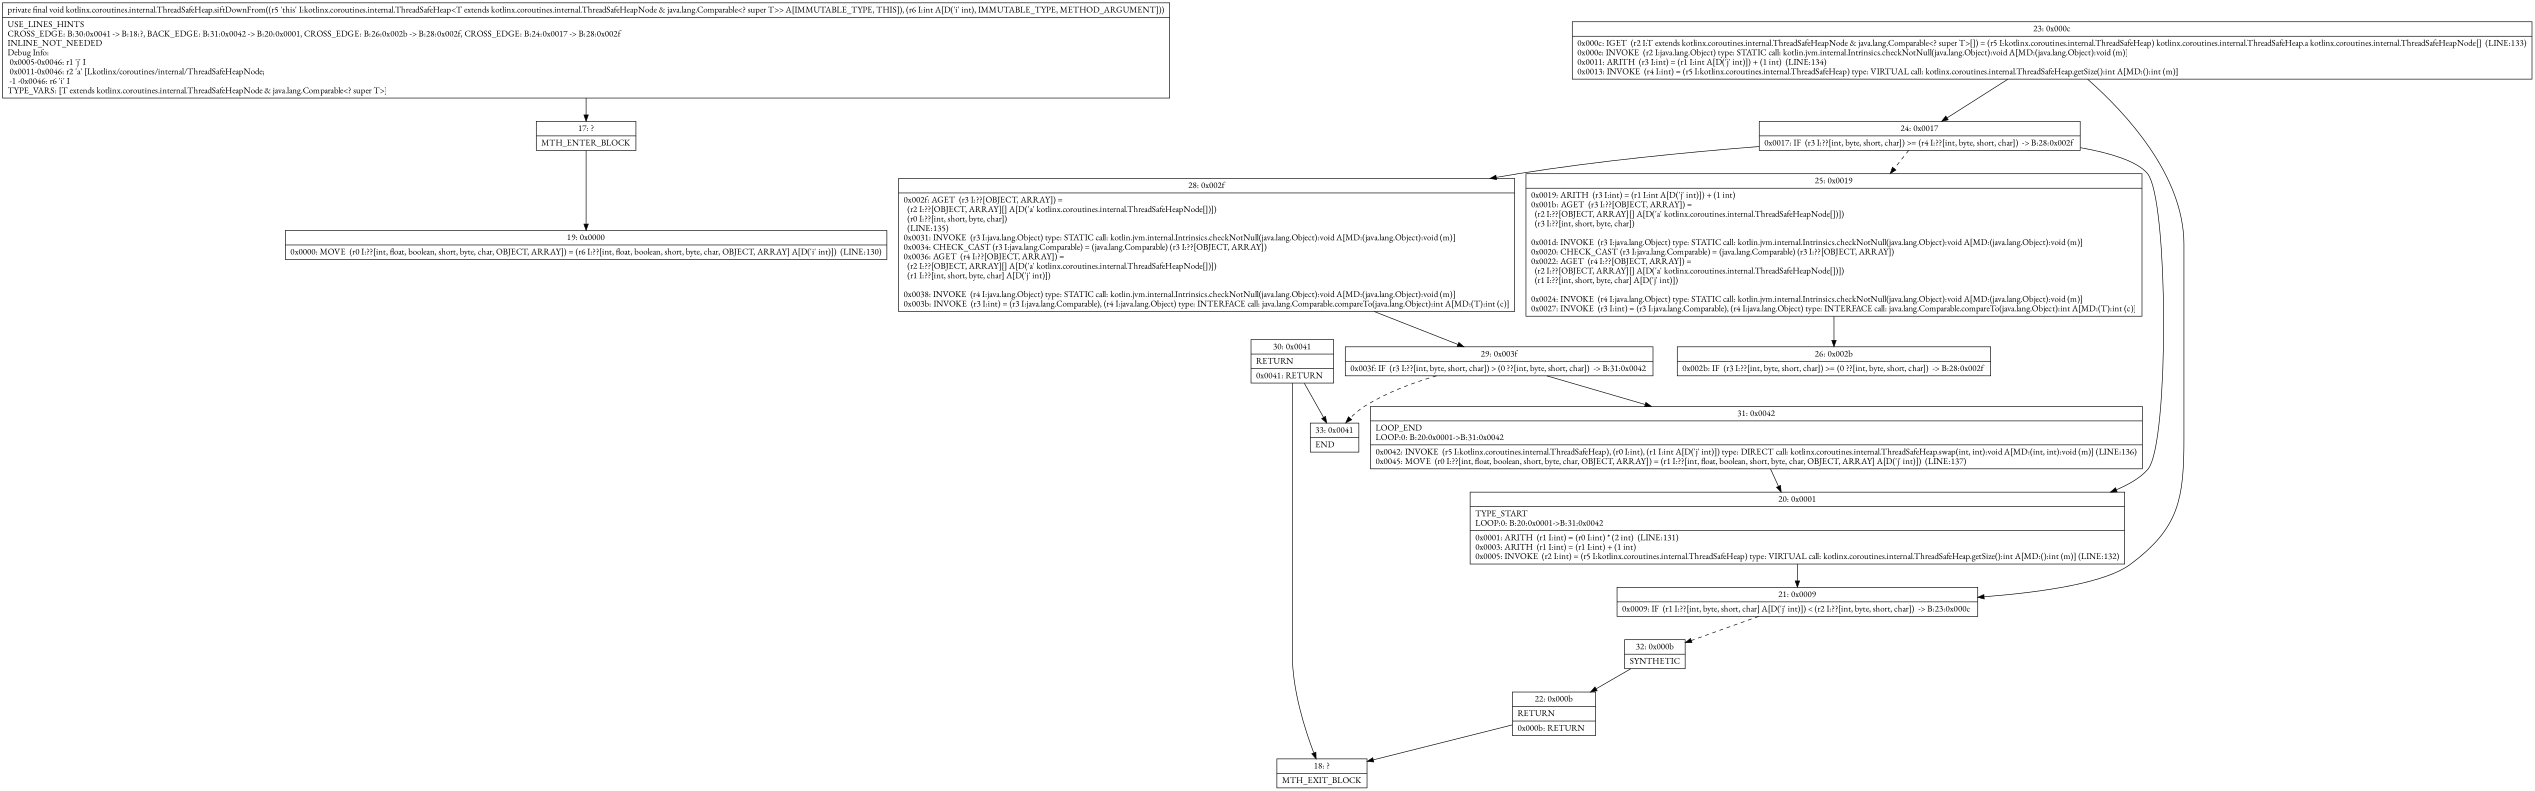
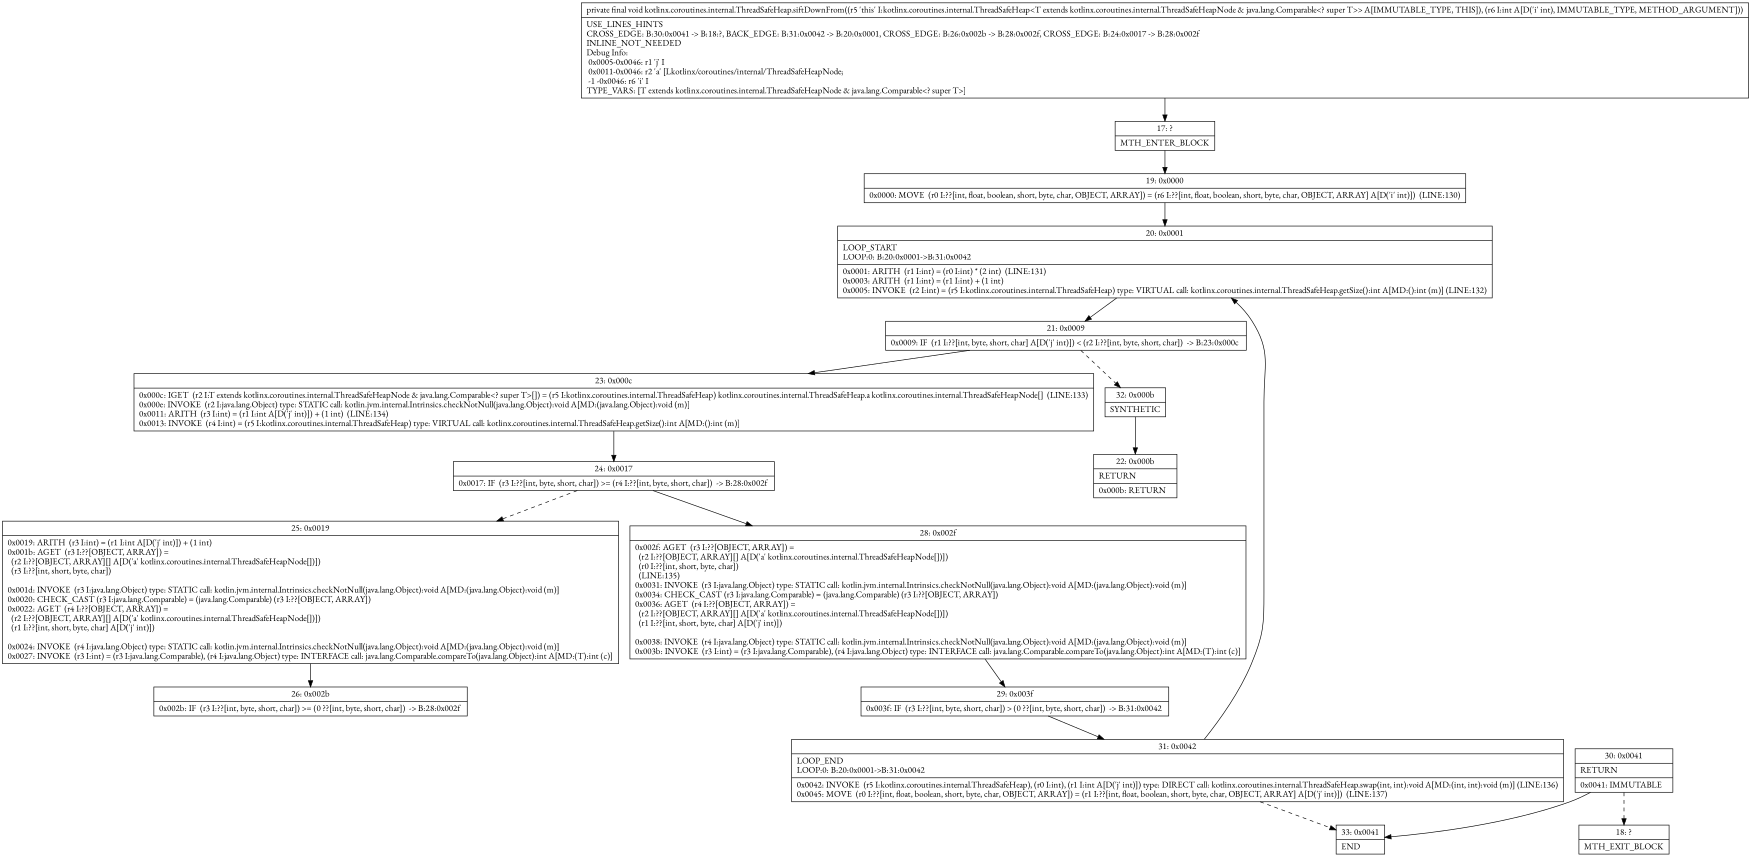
(2163, 304) -> (1165, 211)
(1292, 375) -> (1624, 785)
(2184, 391) -> (892, 361)
(1391, 392) -> (1295, 815)
(1502, 514) -> (870, 247)
(1292, 569) -> (1624, 806)
(1443, 742) -> none
